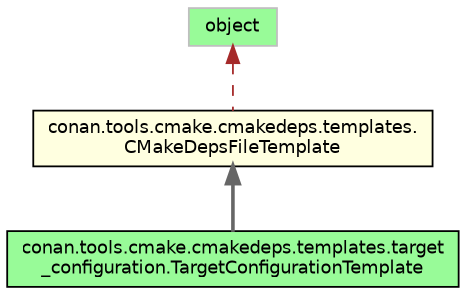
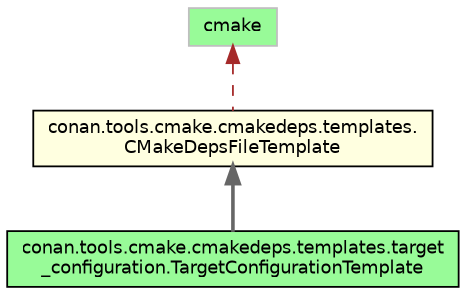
(233, 27) -> (233, 27)
